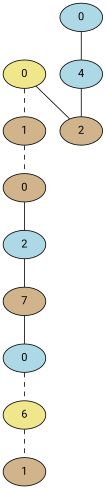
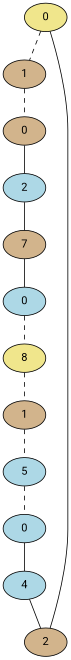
(24, 415) -> (24, 358)
none -> (24, 472)
